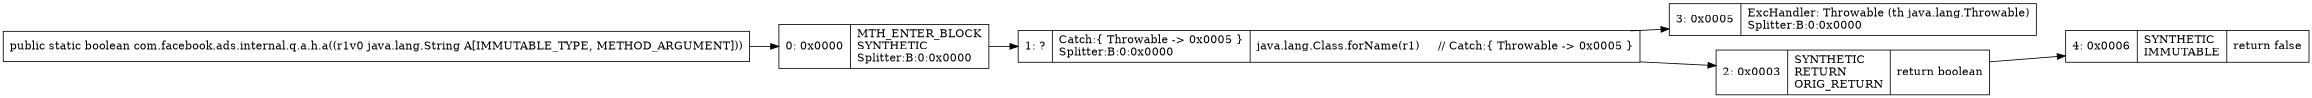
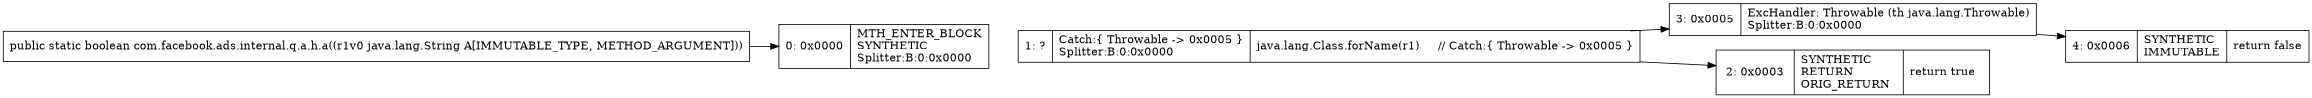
(999, 46) -> none
(2023, 59) -> (2047, 35)
(1940, 72) -> (1943, 72)
